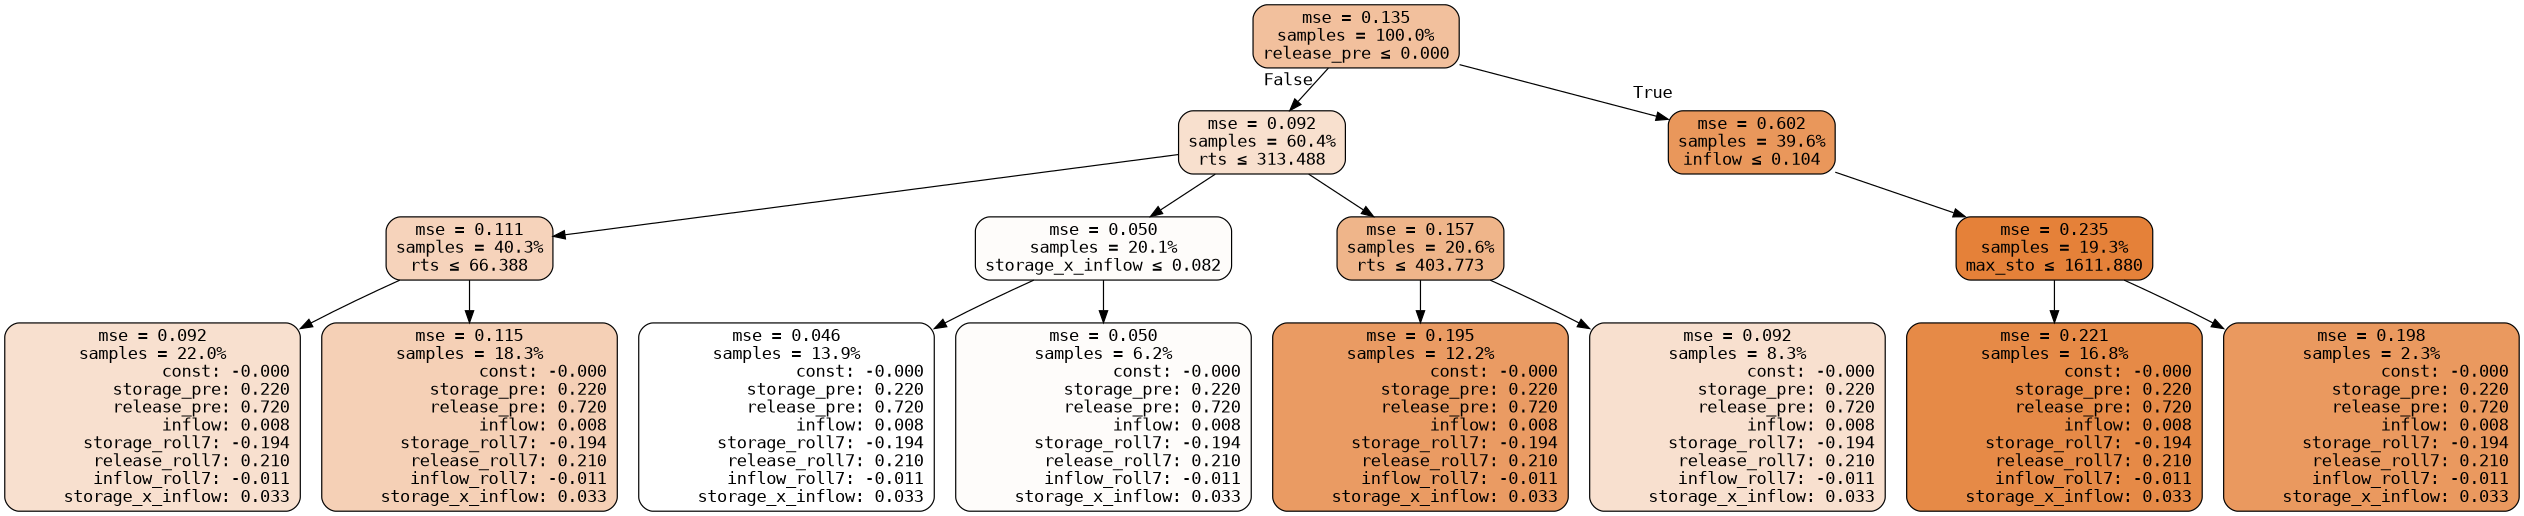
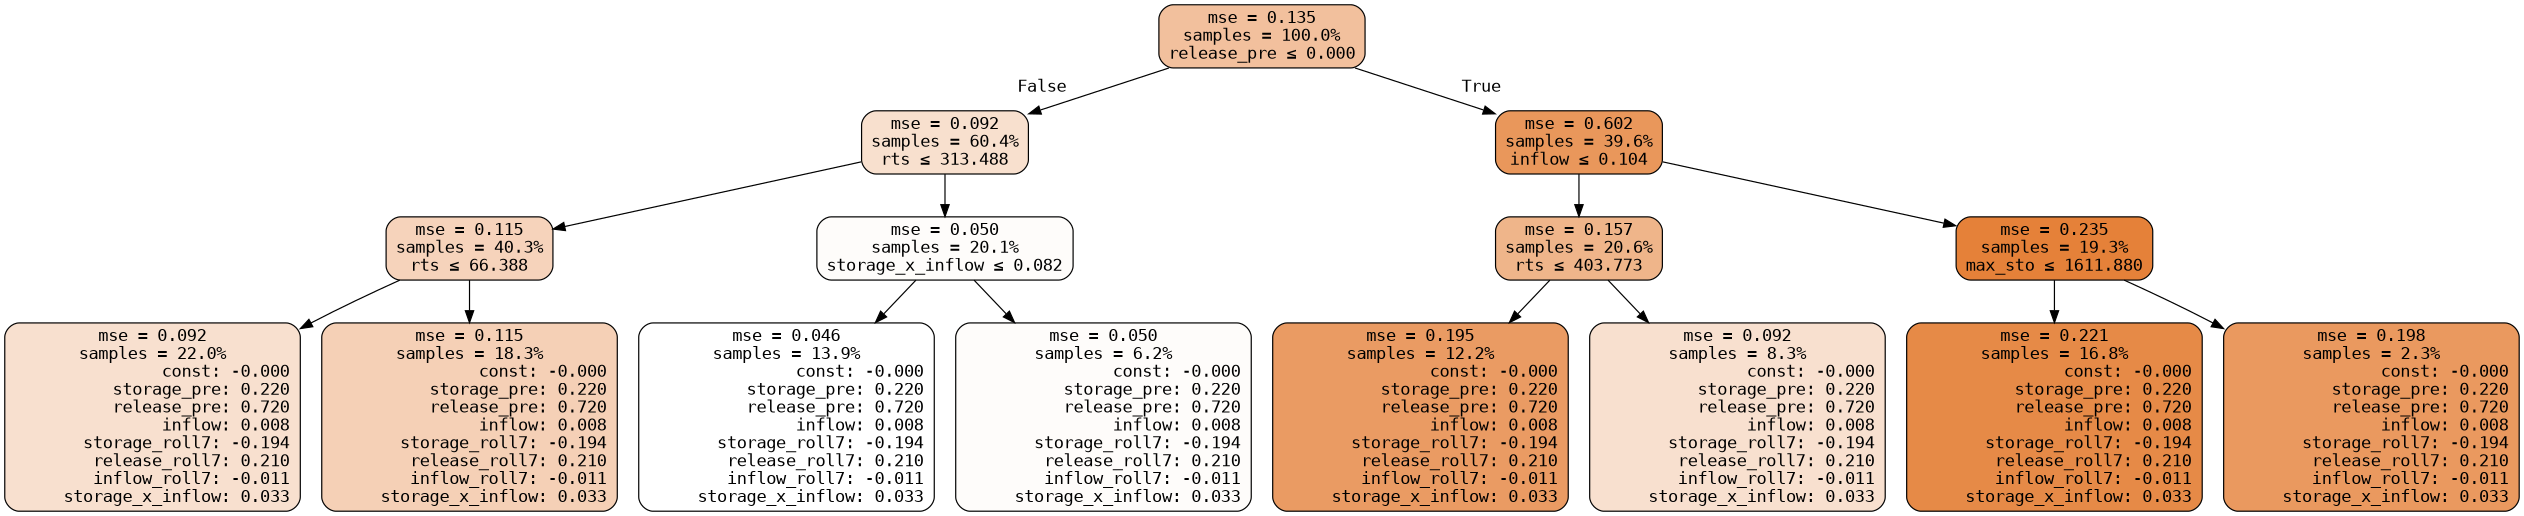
(1336, 192) -> (1579, 189)
(470, 248) -> (470, 248)
